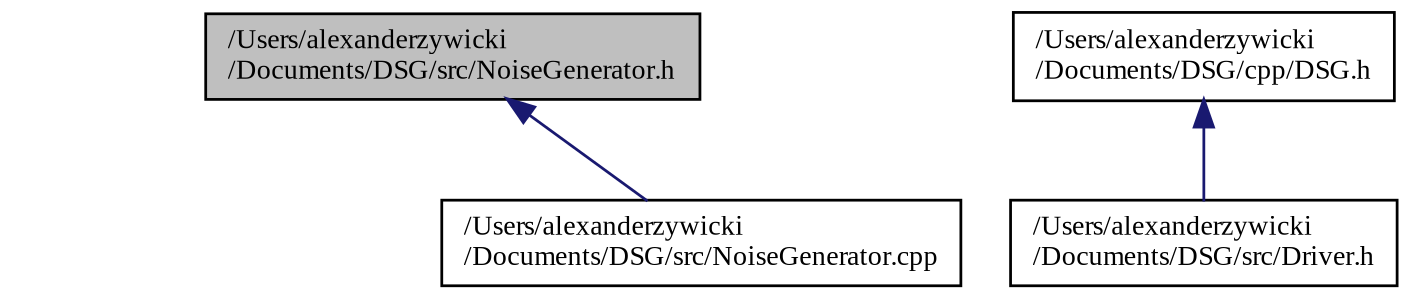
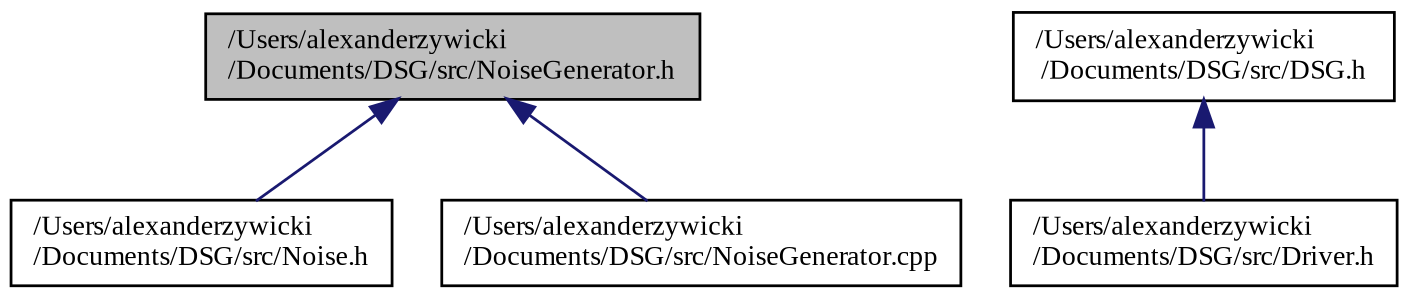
(1204, 57) -> (1204, 57)
none -> (202, 243)
